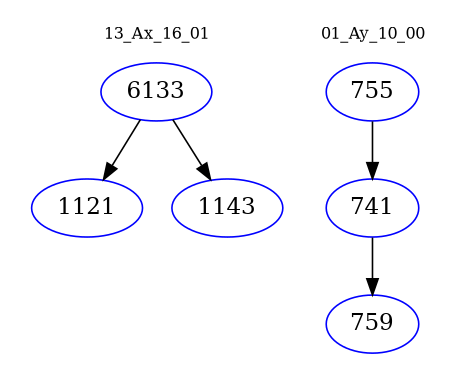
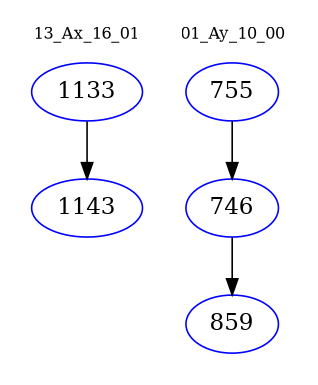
(156, 92) -> (87, 92)
(87, 208) -> none
(372, 208) -> (232, 208)
(372, 324) -> (232, 324)
